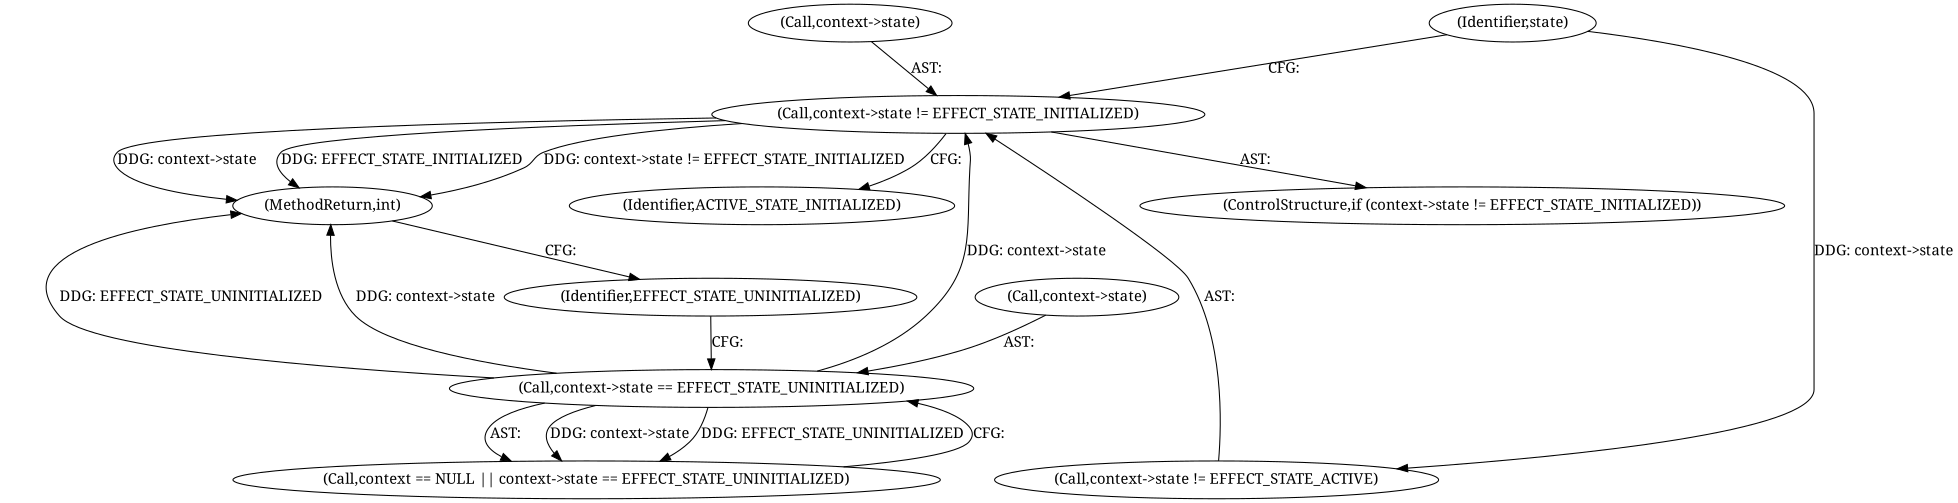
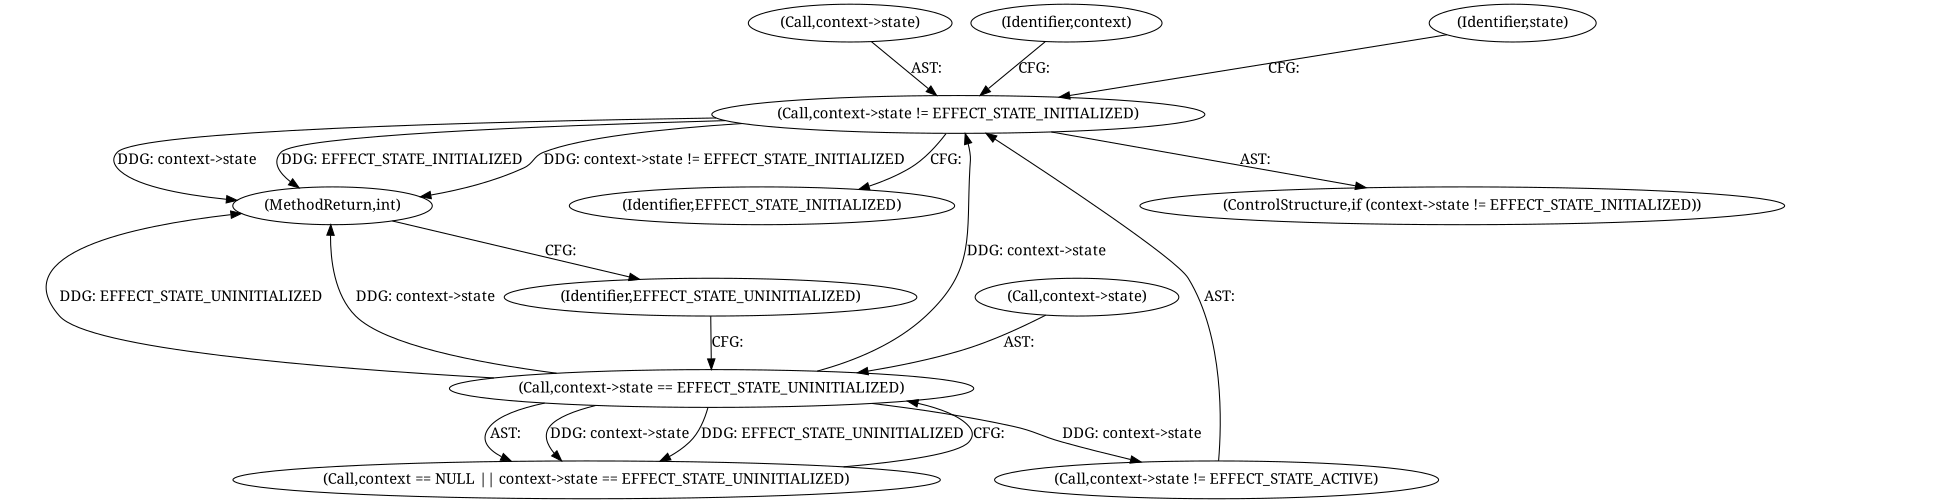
none -> (1066, 23)
(762, 206) -> (762, 206)
(1814, 336) -> (1003, 424)
